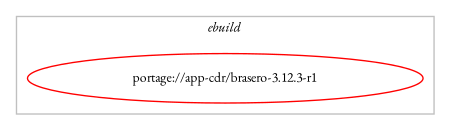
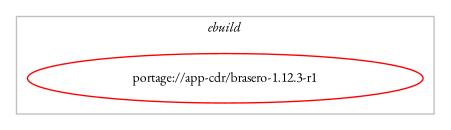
(225, 78) -> (225, 78)
